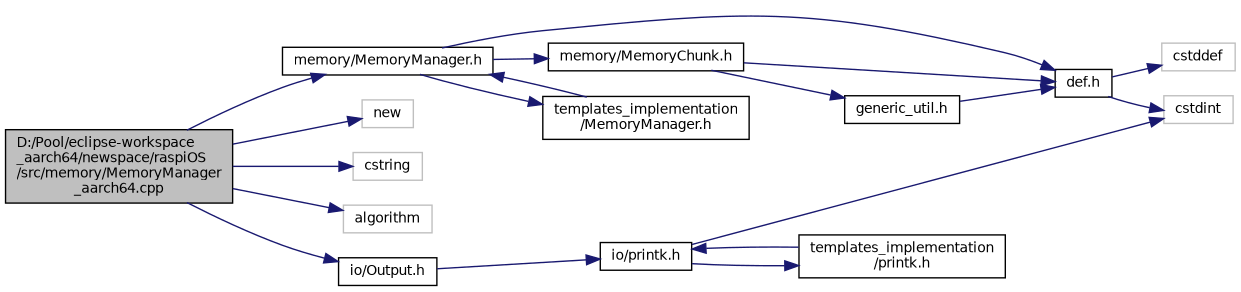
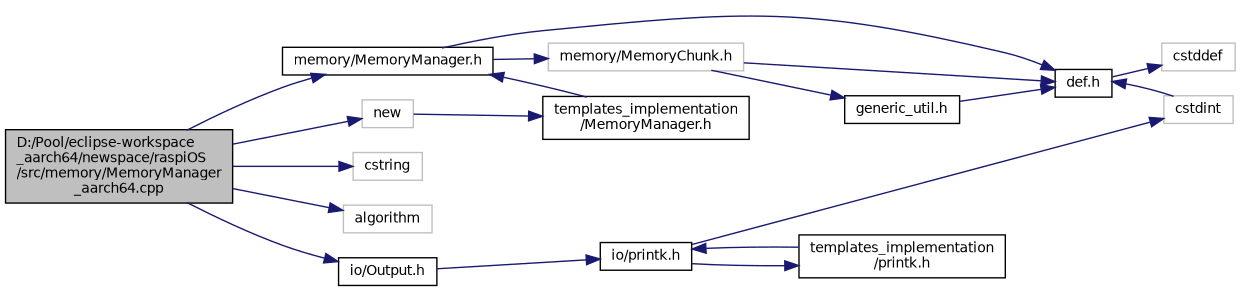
(646, 57) -> (646, 57)
(474, 89) -> (471, 115)
(1129, 103) -> (1150, 89)
